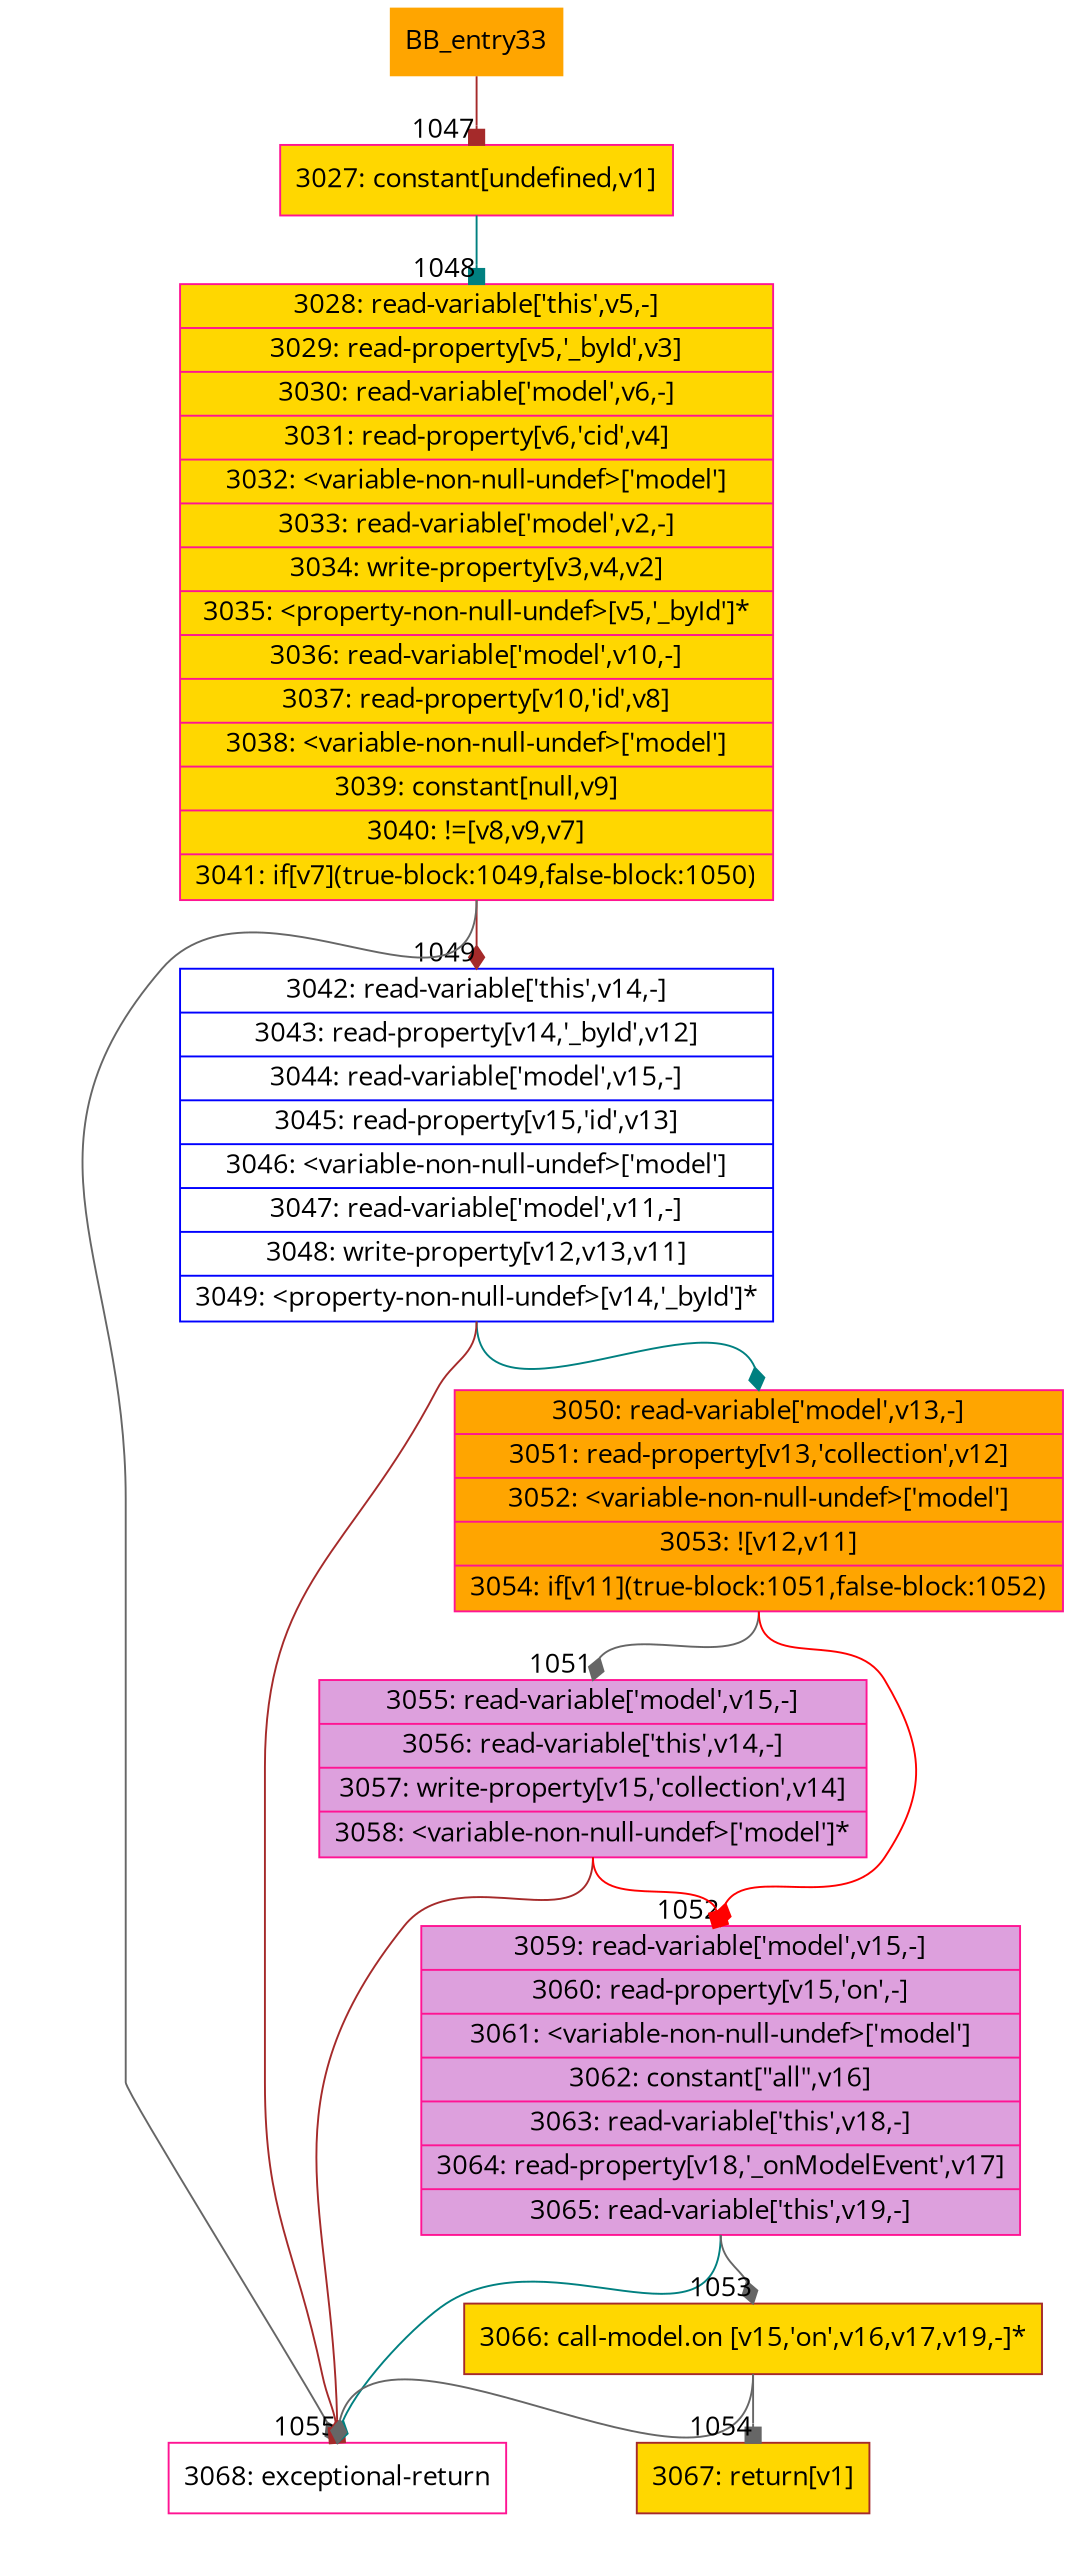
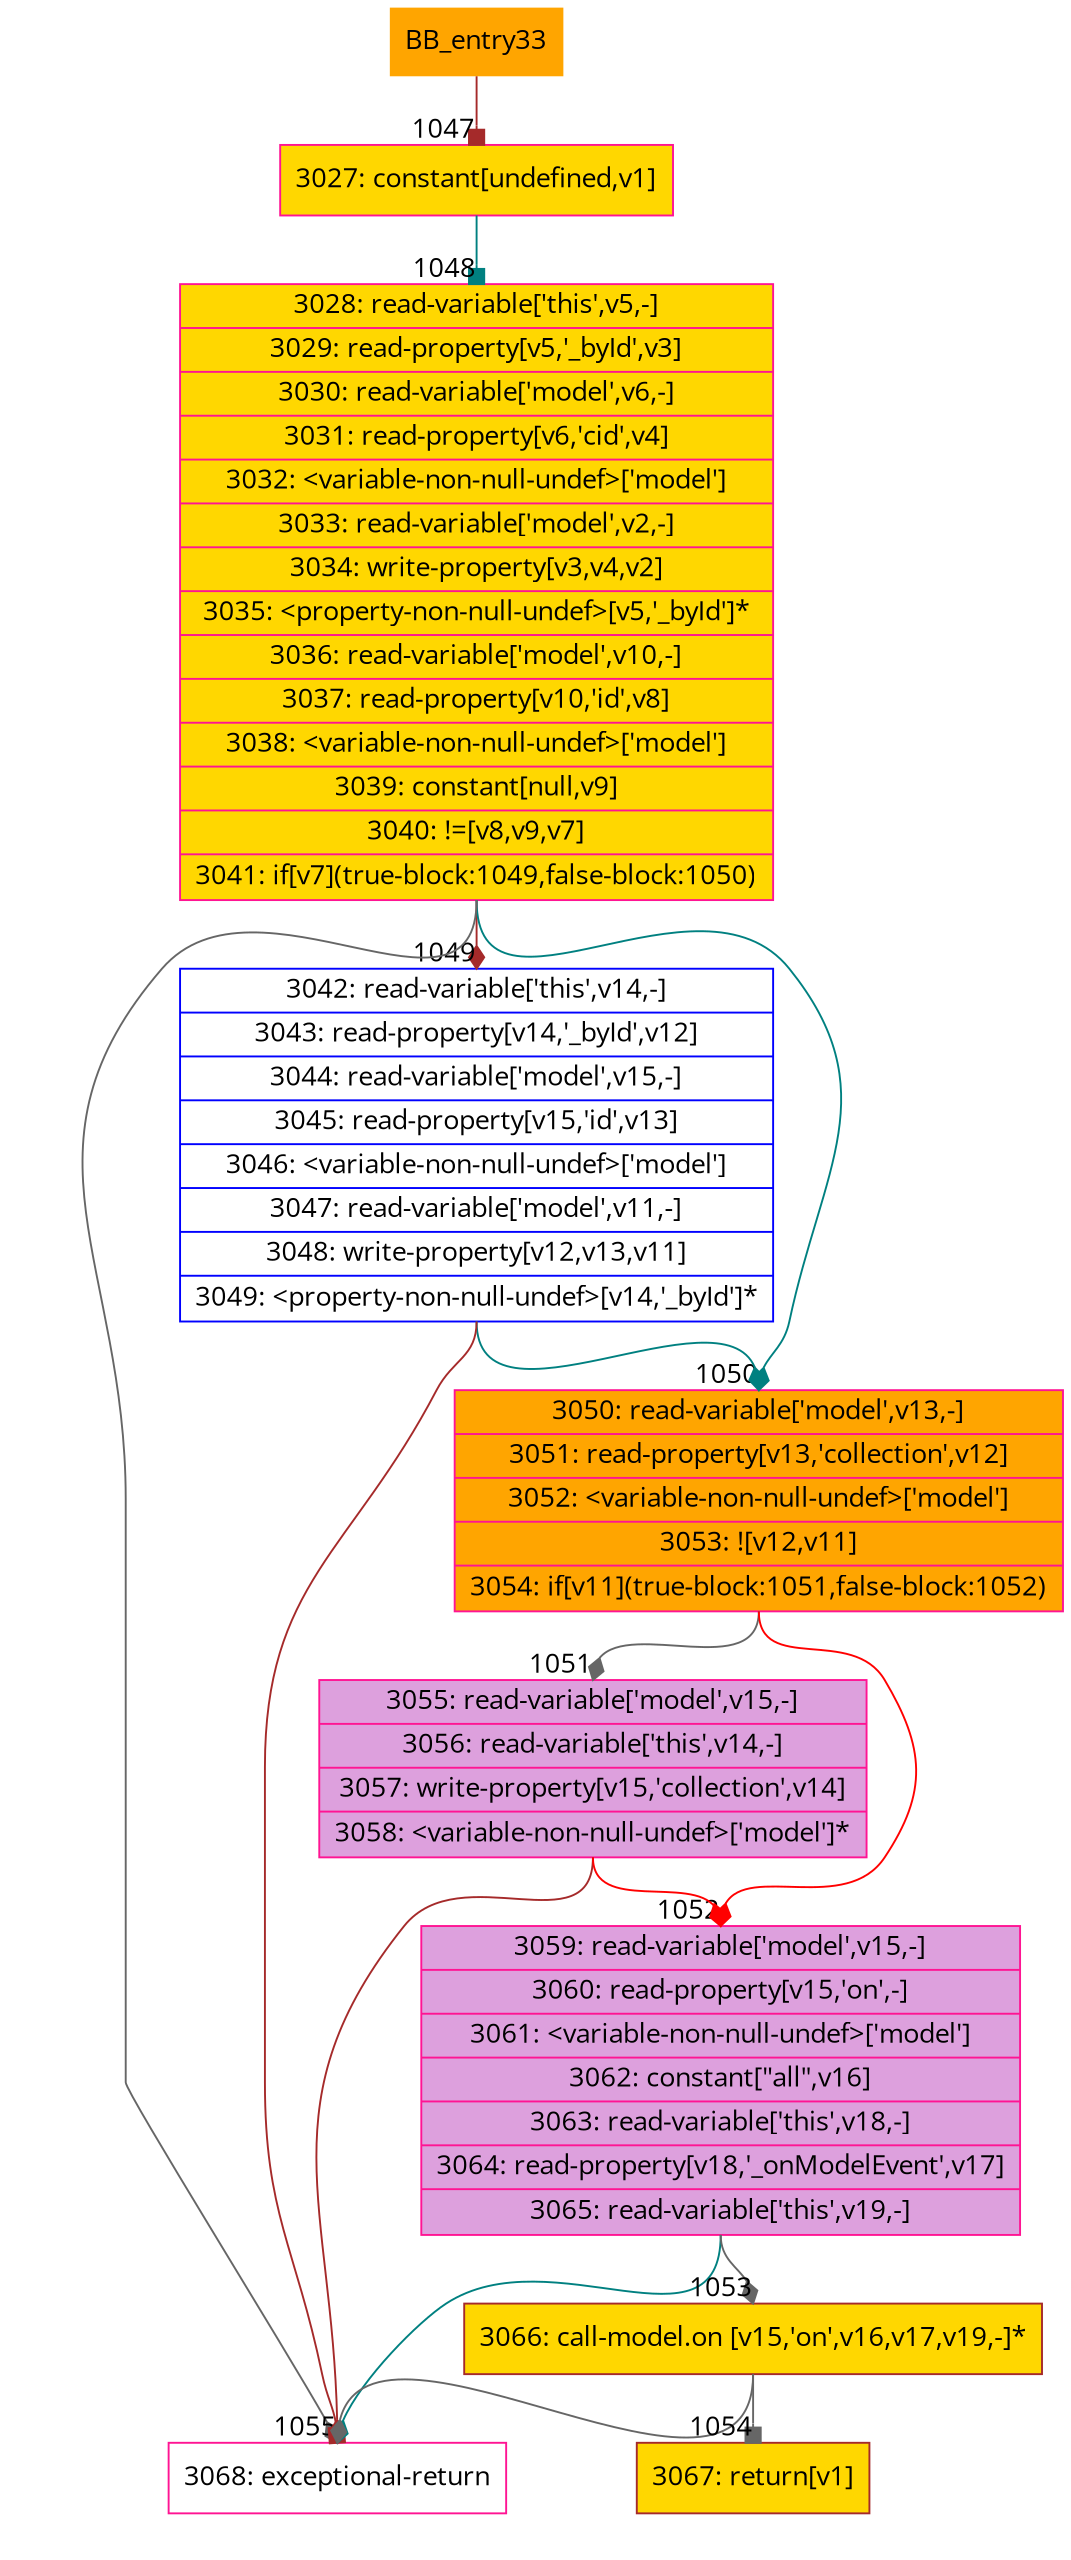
none -> (807, 996)
(647, 1891) -> (647, 1891)
